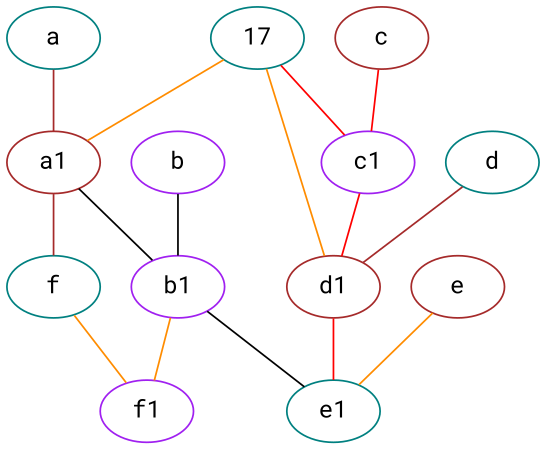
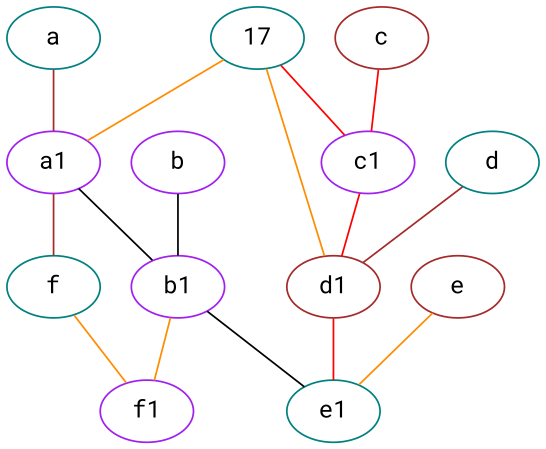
(54, 162) -> (54, 162)
